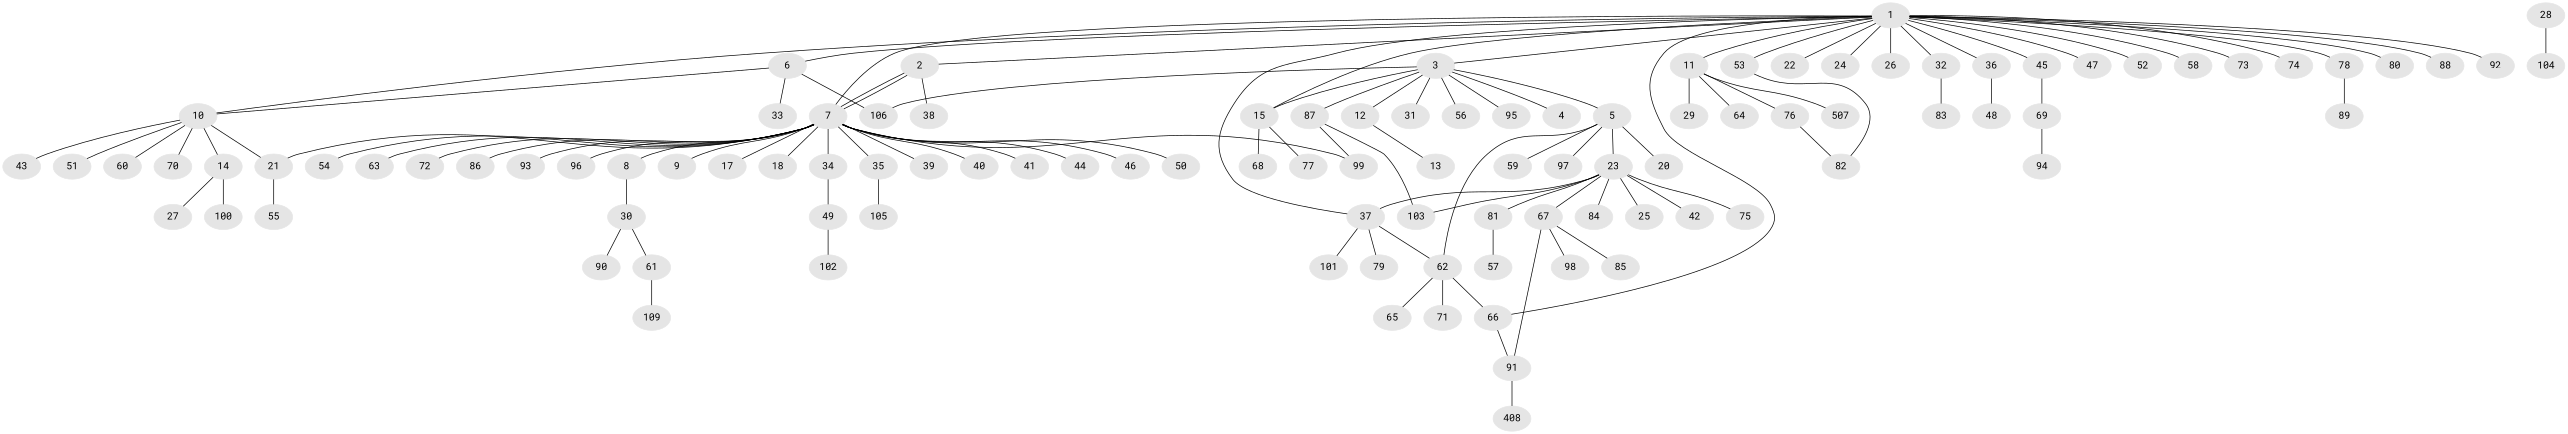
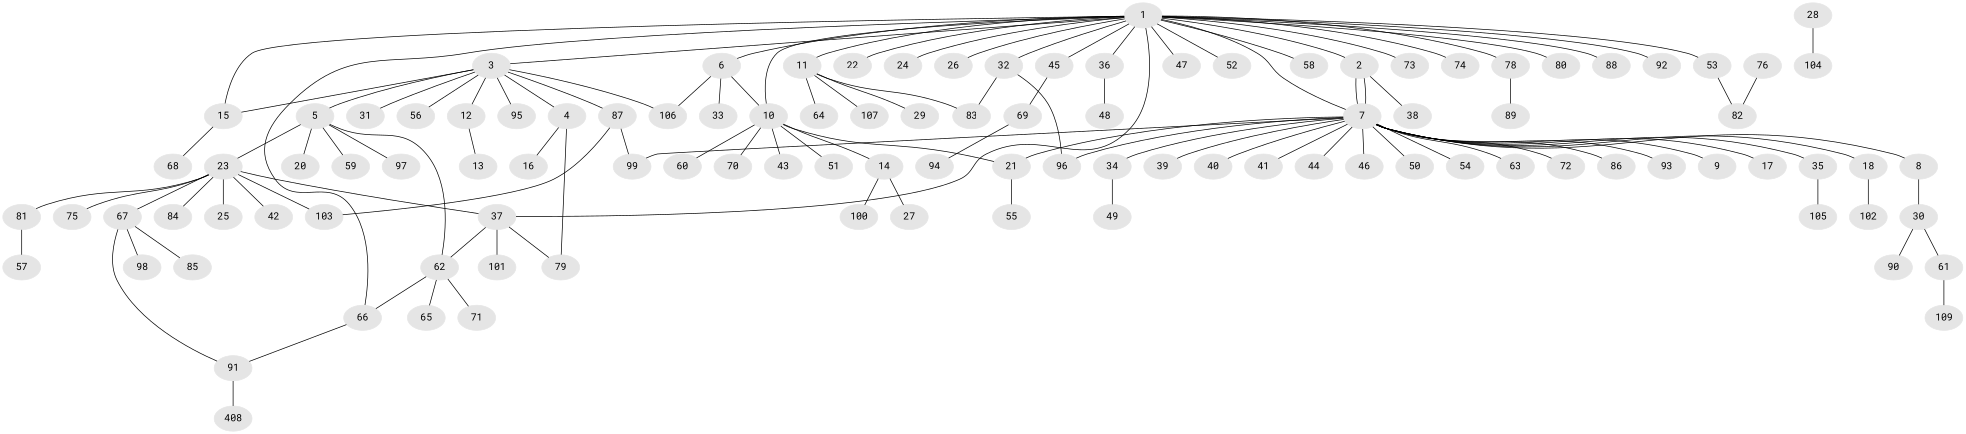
(1739, 91) -> (887, 91)
none -> (1050, 108)
(1840, 116) -> (869, 116)
none -> (528, 167)
(1308, 167) -> none
none -> (564, 192)
(828, 242) -> (1868, 192)
